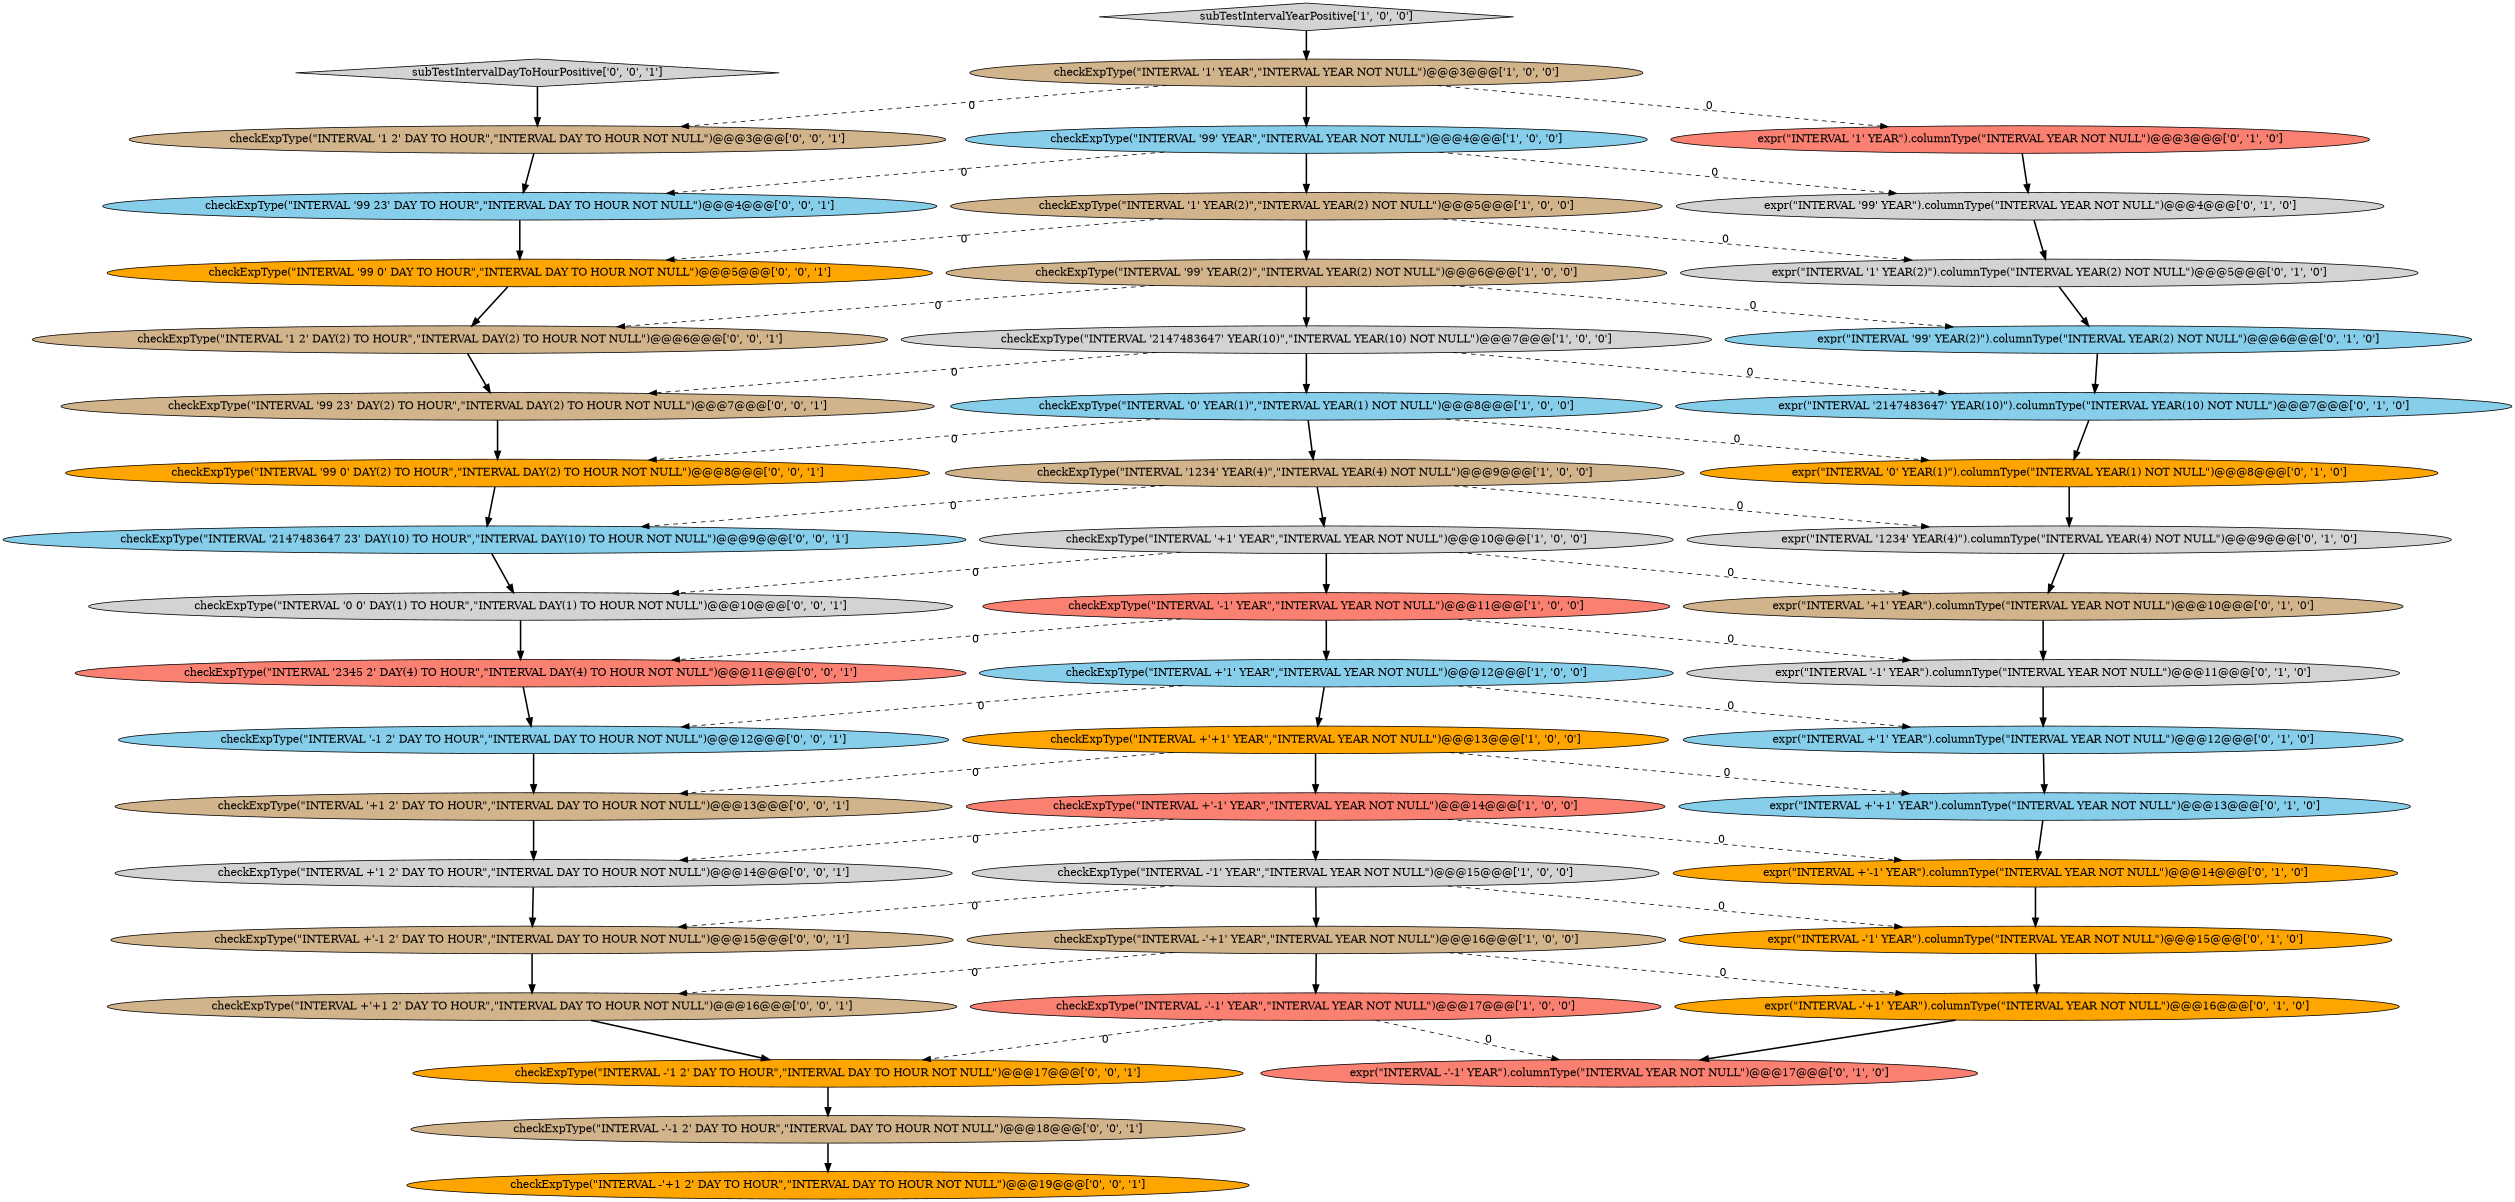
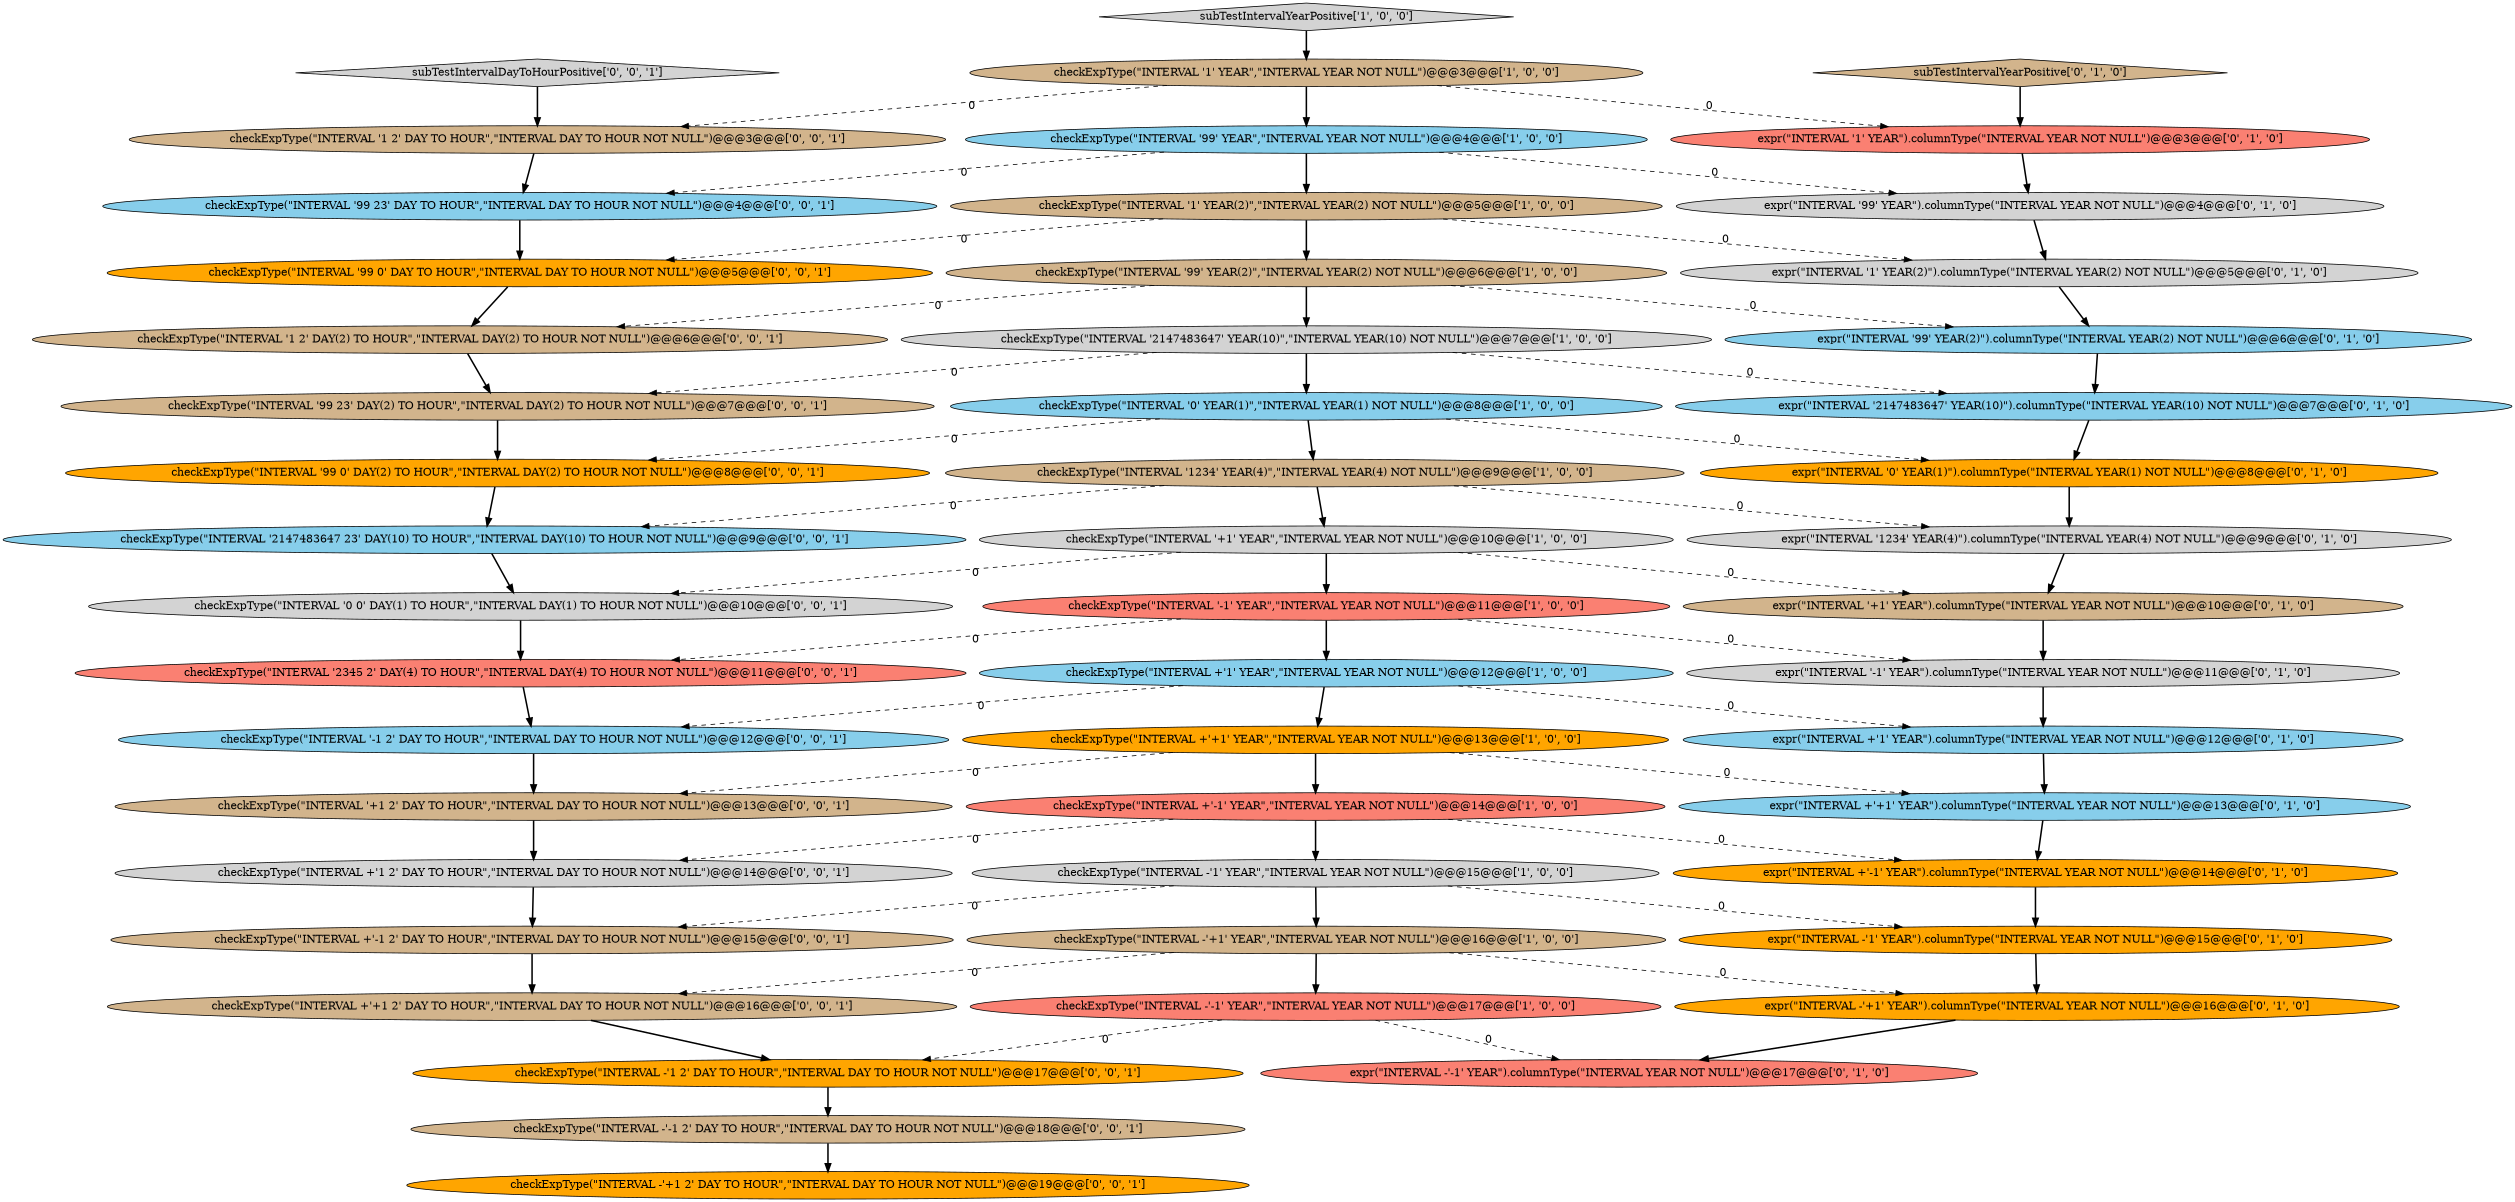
none -> (2020, 73)
